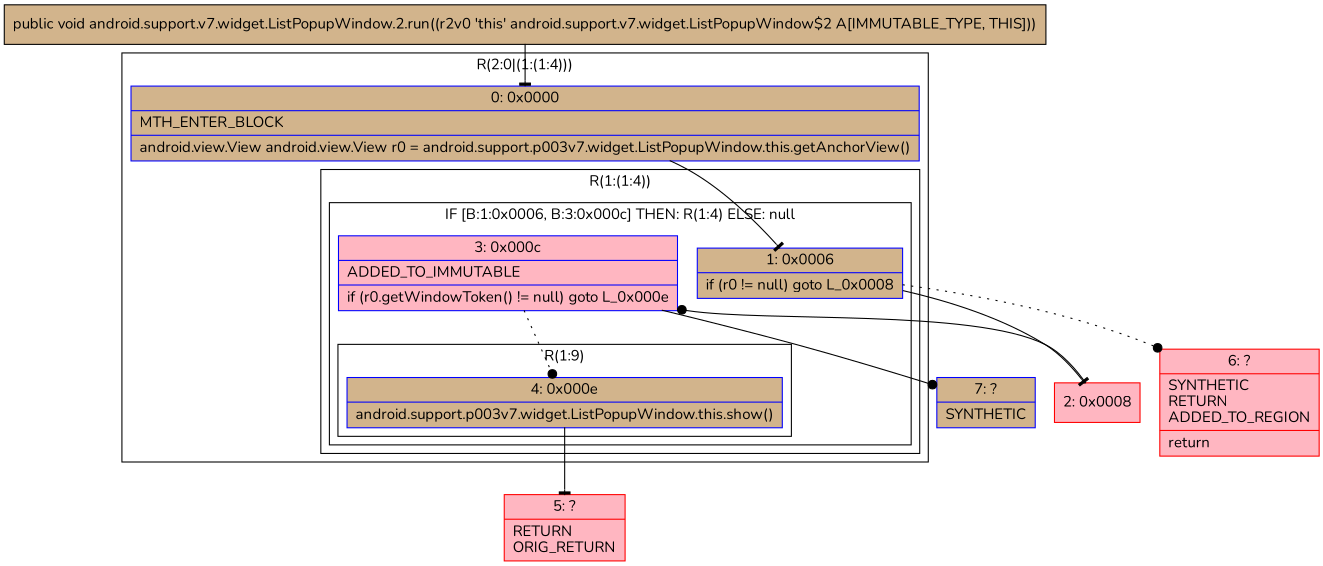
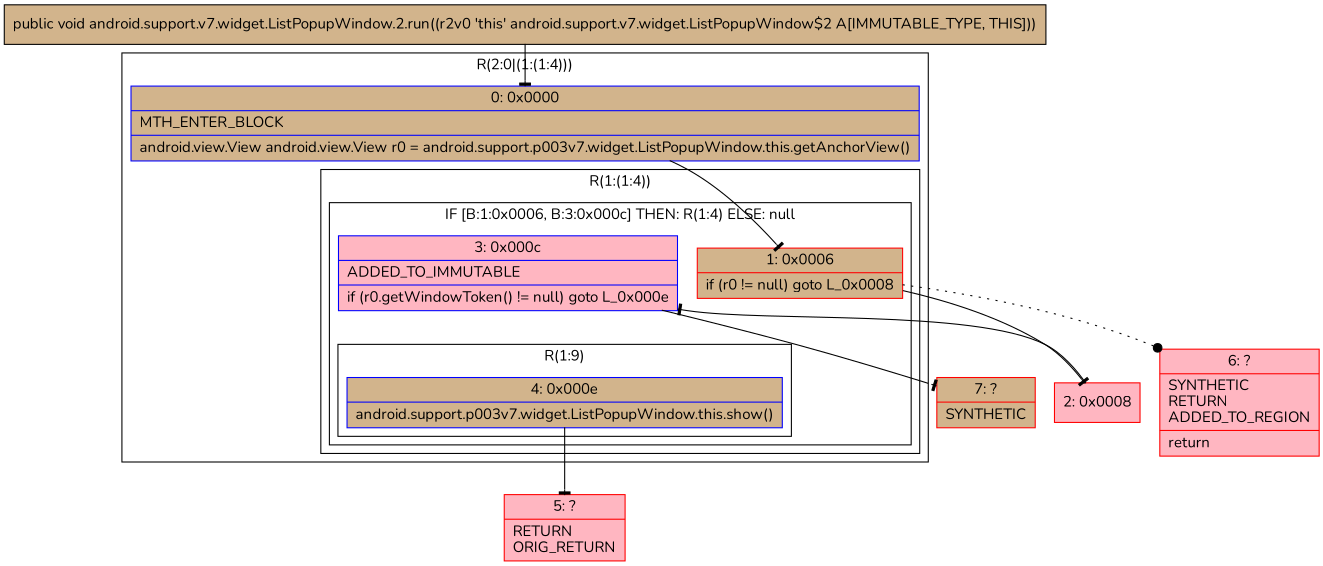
(800, 273) -> (800, 273)
(894, 320) -> (894, 320)
(536, 337) -> none
(802, 346) -> (802, 346)
(986, 403) -> (986, 403)
